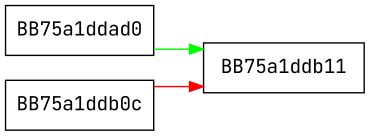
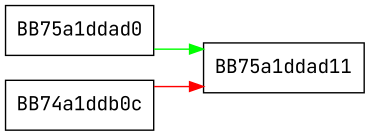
(284, 68) -> (284, 68)
(80, 105) -> (80, 105)
